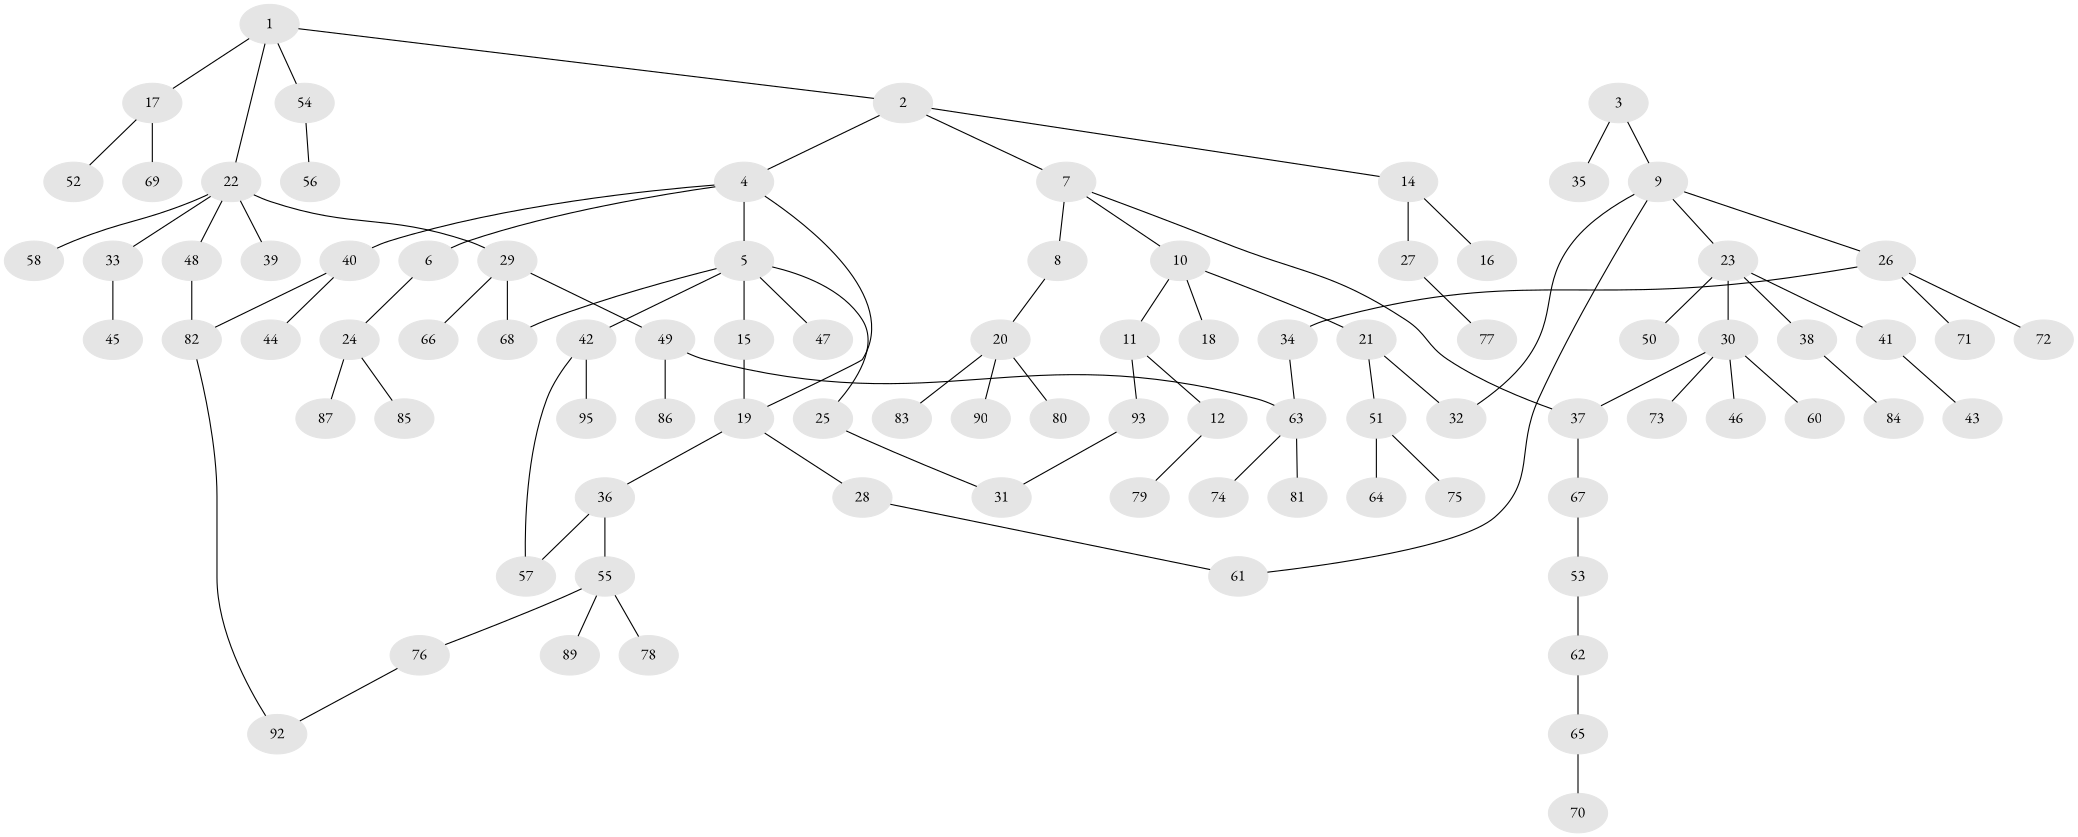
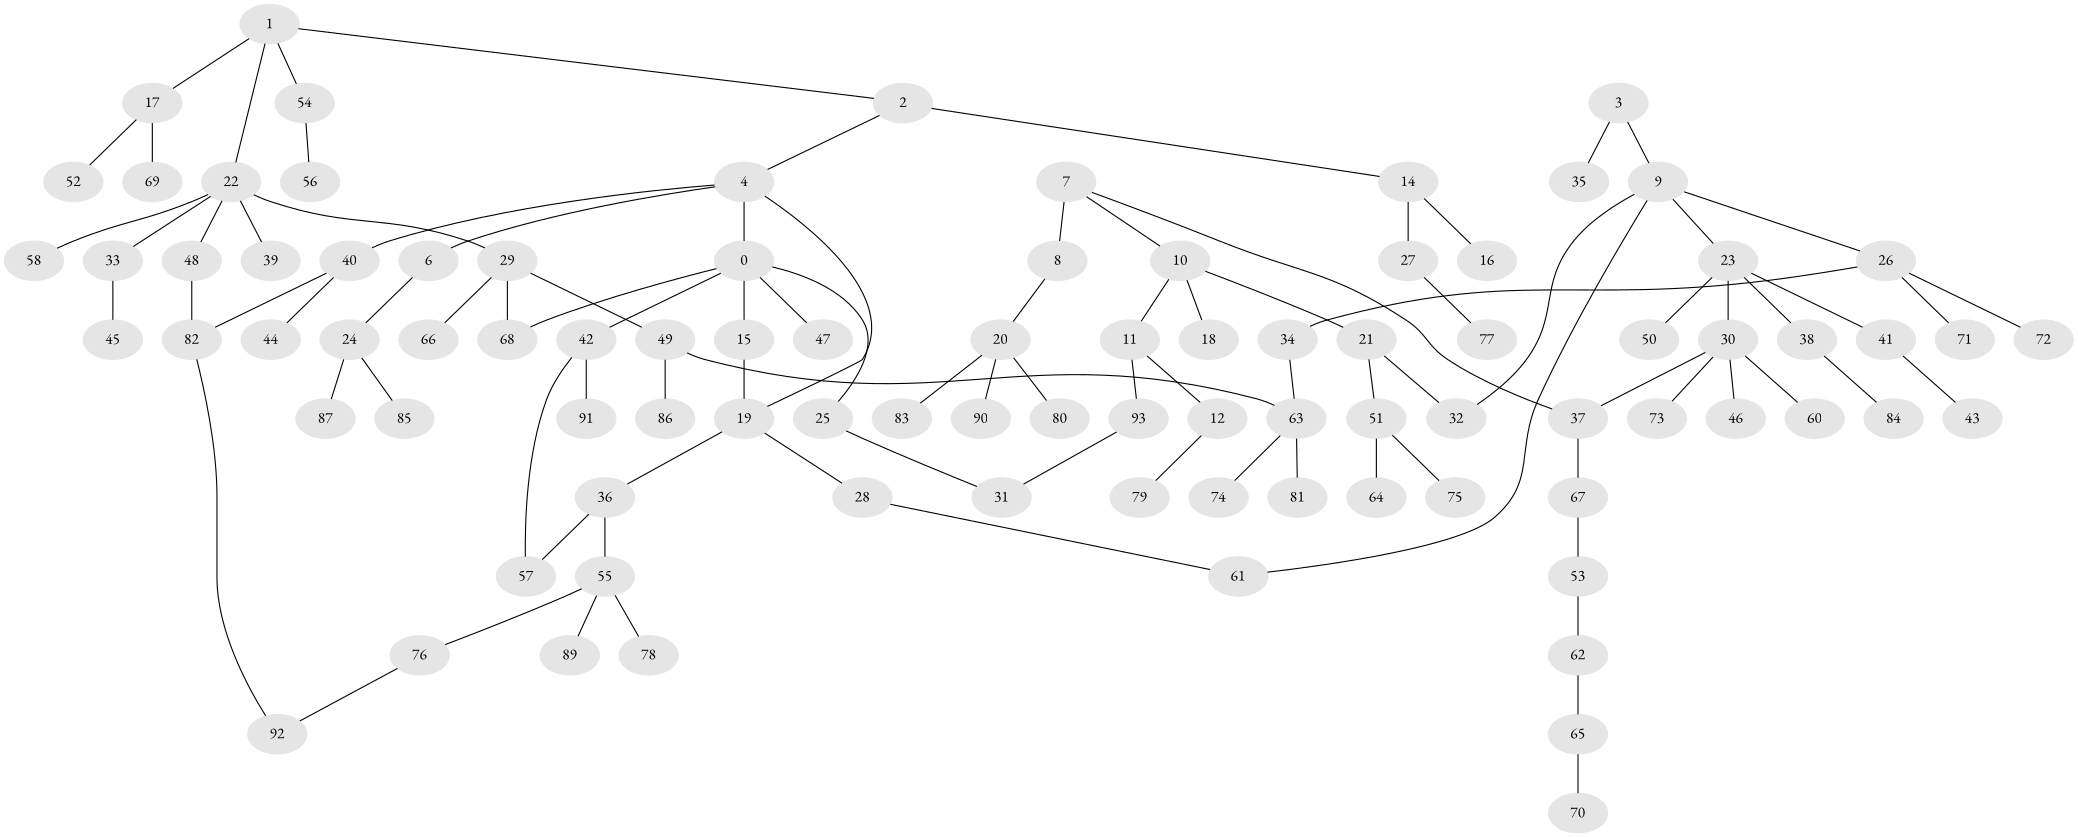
(984, 142) -> none
(744, 261) -> (744, 261)
(586, 419) -> (586, 419)
